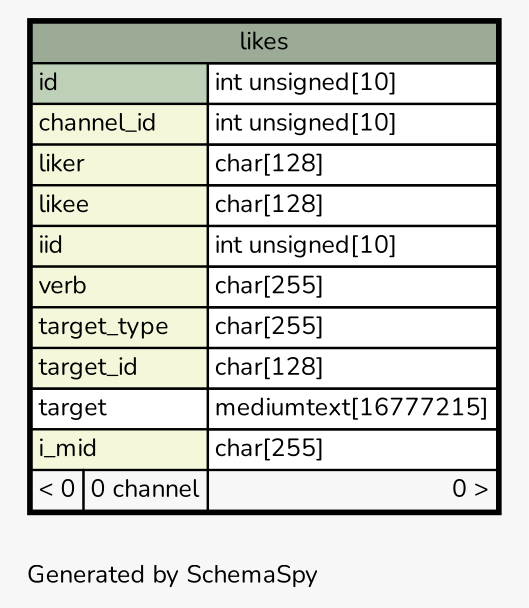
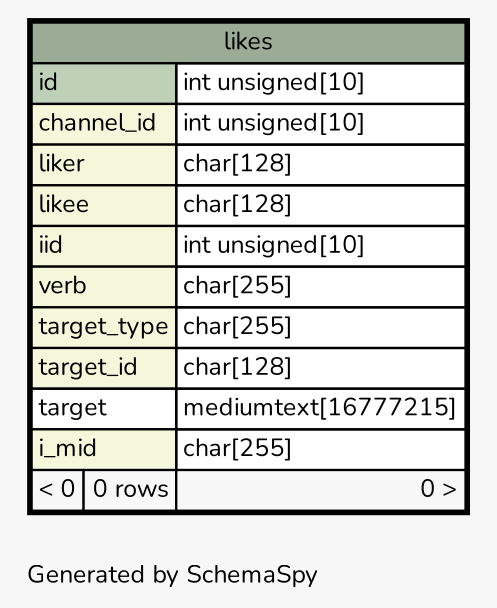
(146, 489) -> (131, 489)
